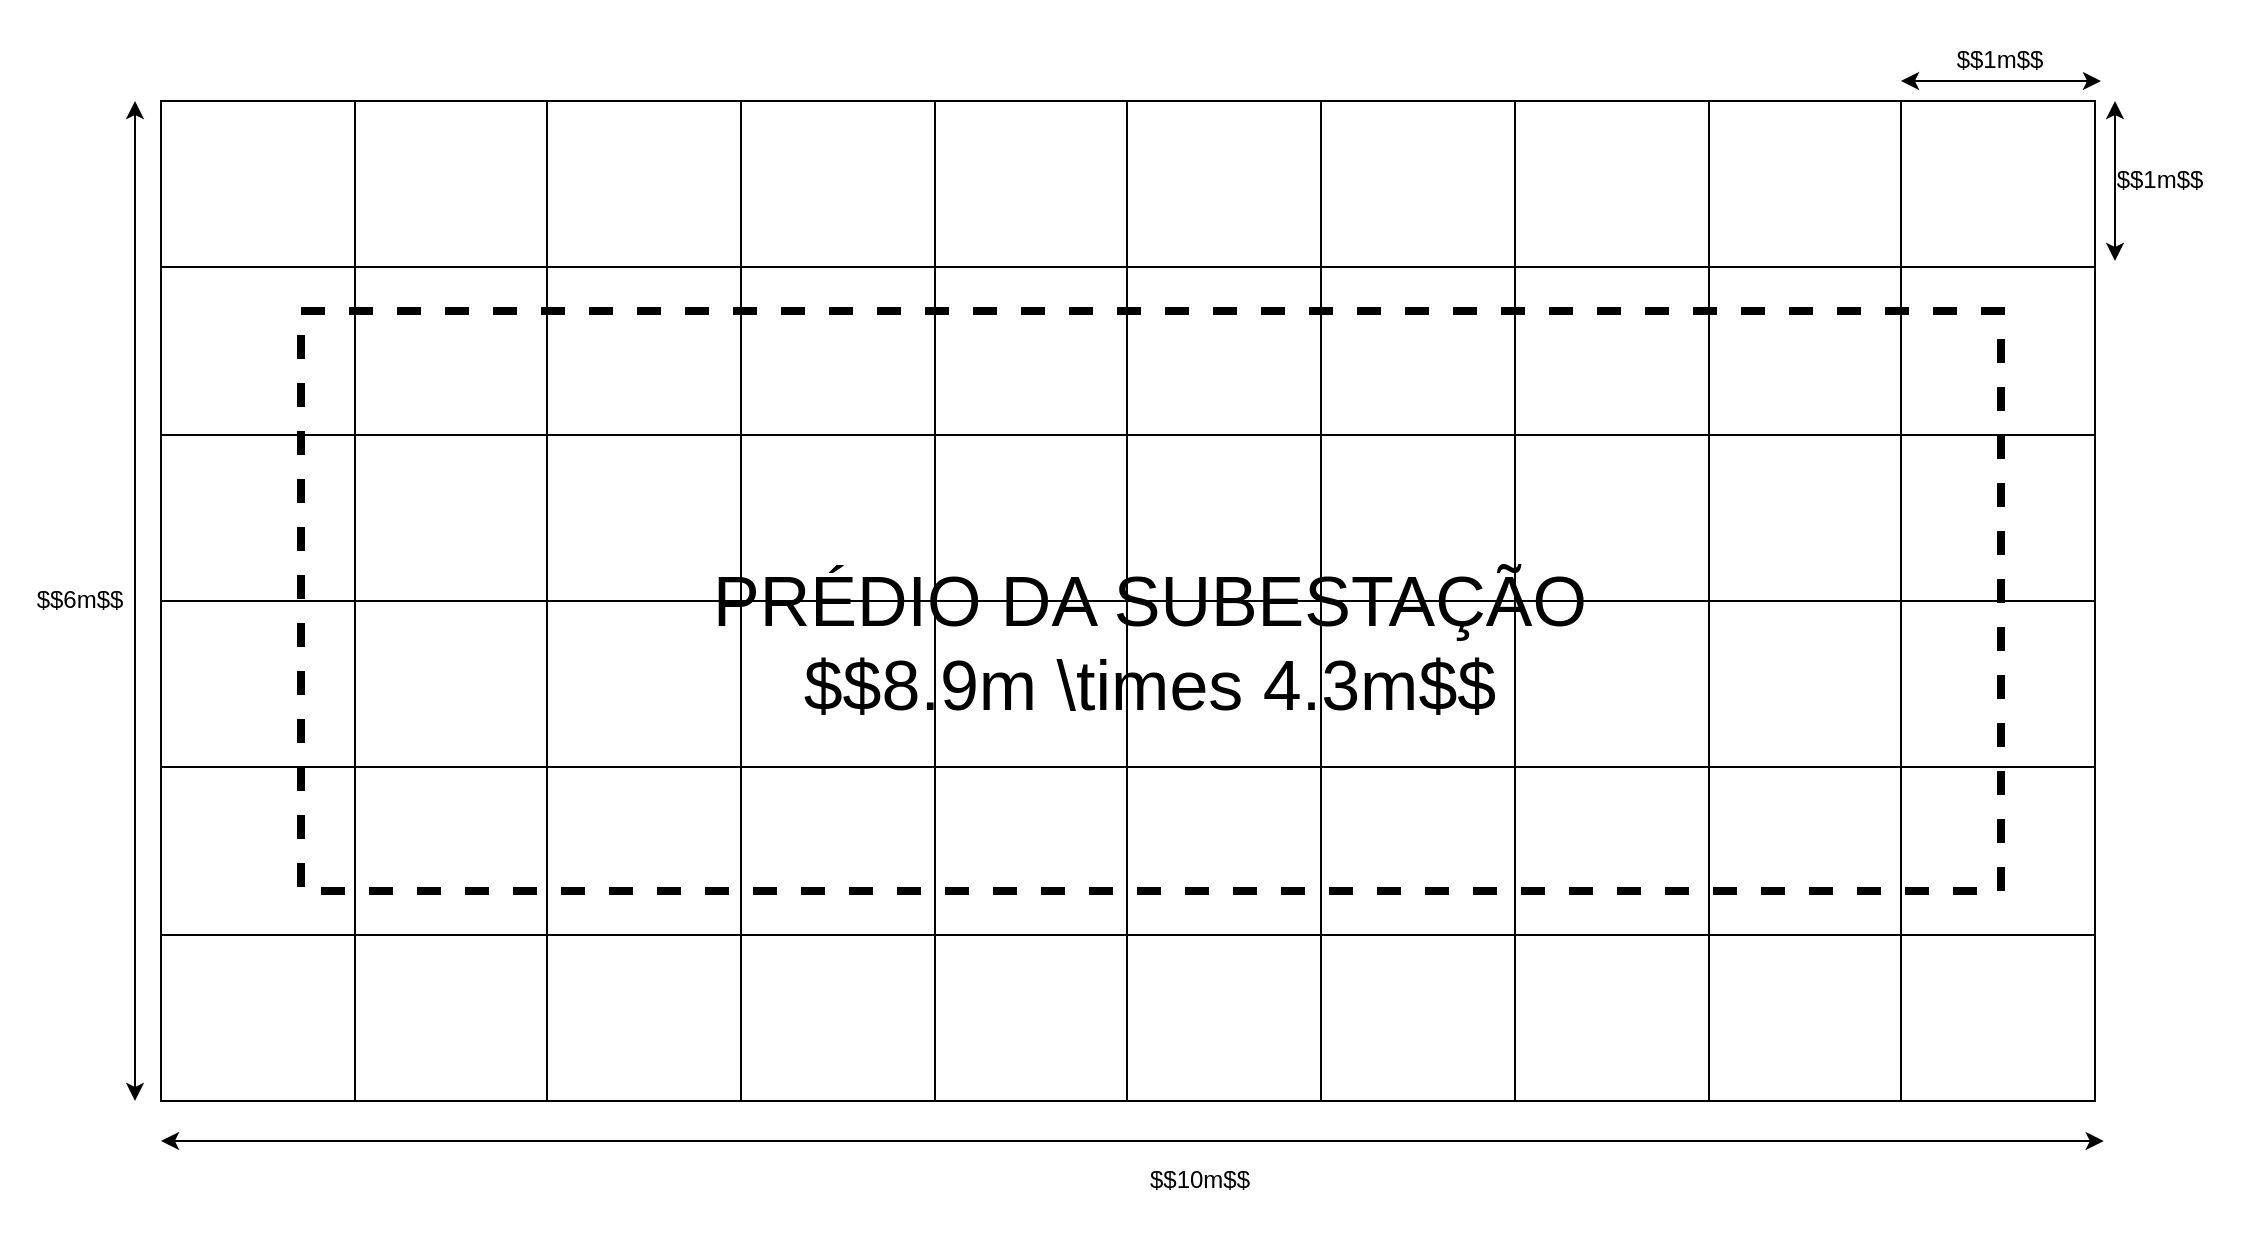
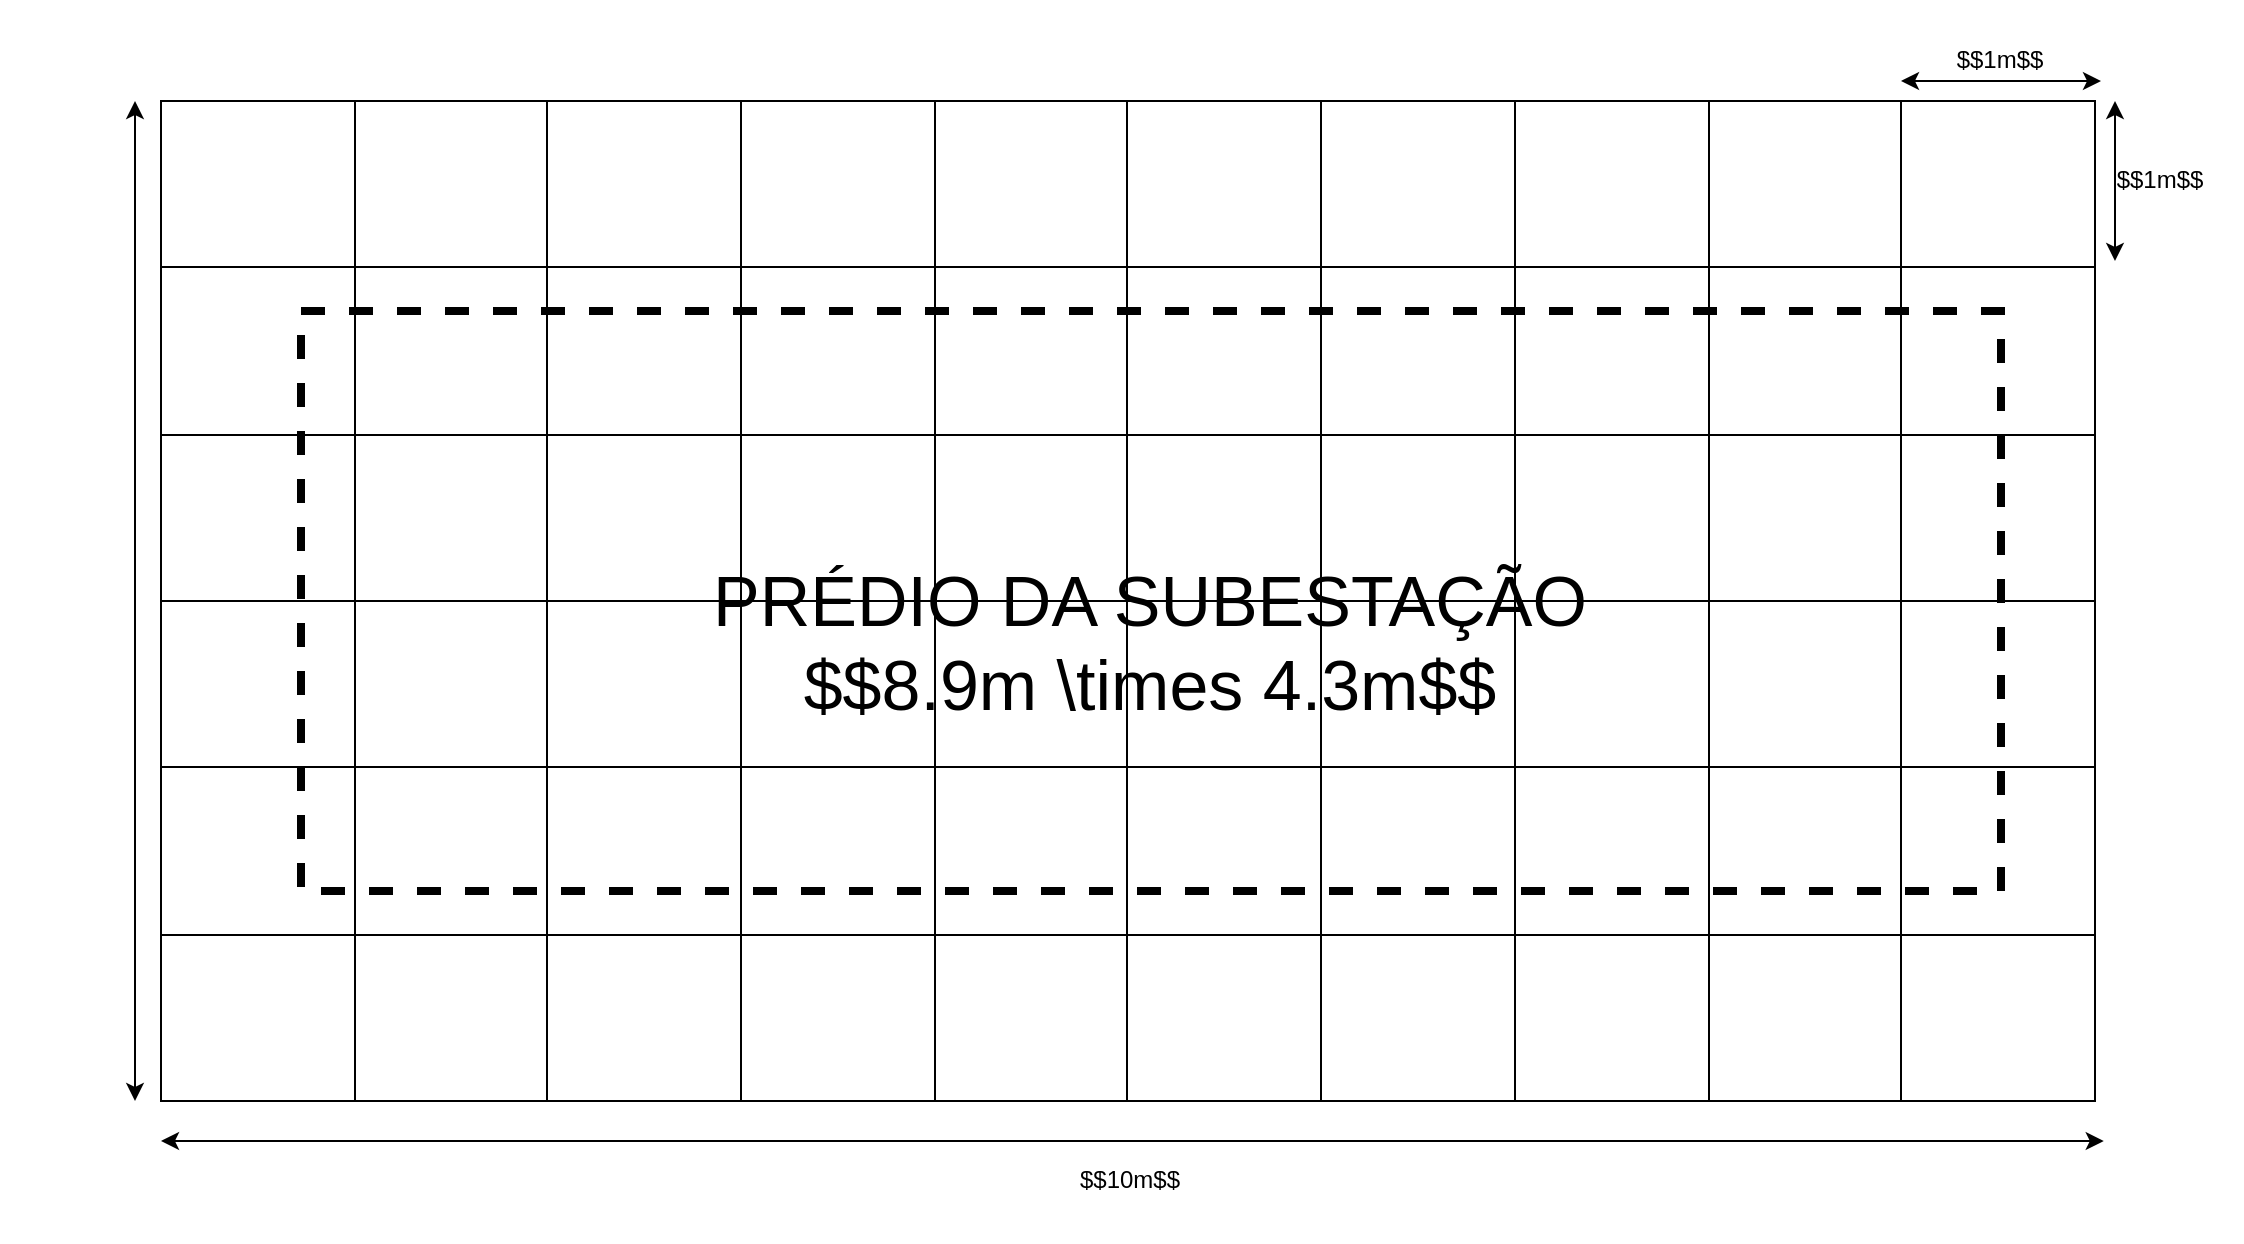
(81, 601) -> none
(1201, 1181) -> (1131, 1181)
